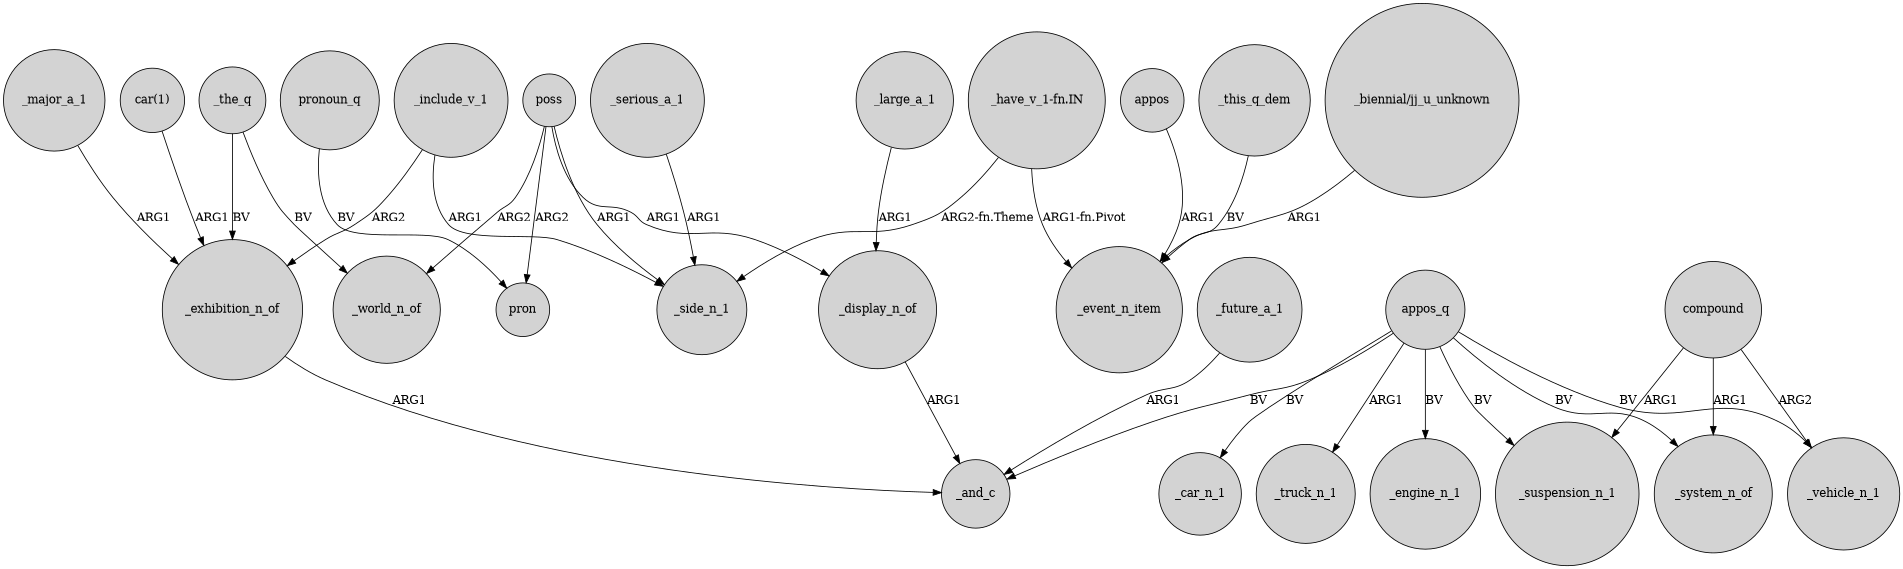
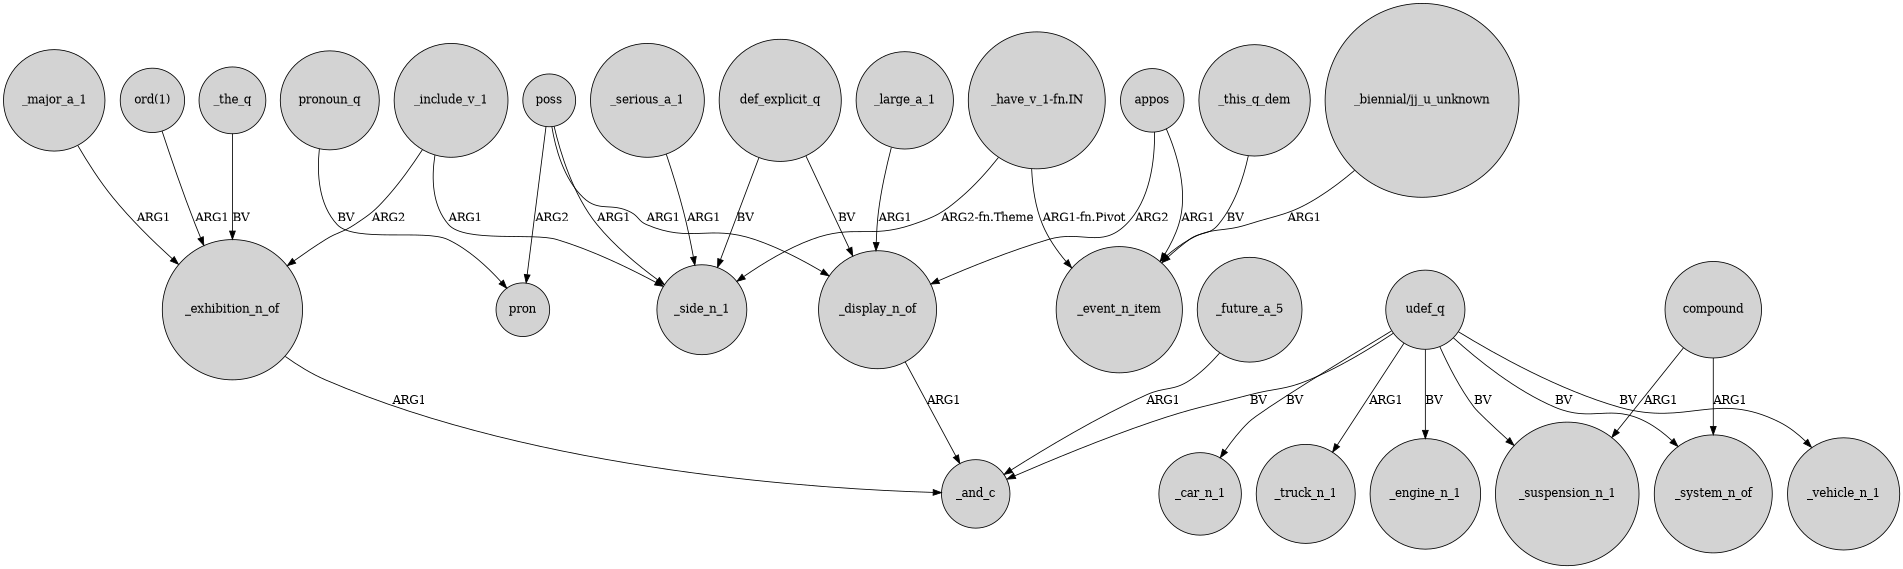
(152, 100) -> (152, 100)
none -> (780, 100)
none -> (1080, 237)
(387, 310) -> none
(1250, 310) -> (1250, 310)
(1425, 310) -> (1425, 310)
(1774, 395) -> none
